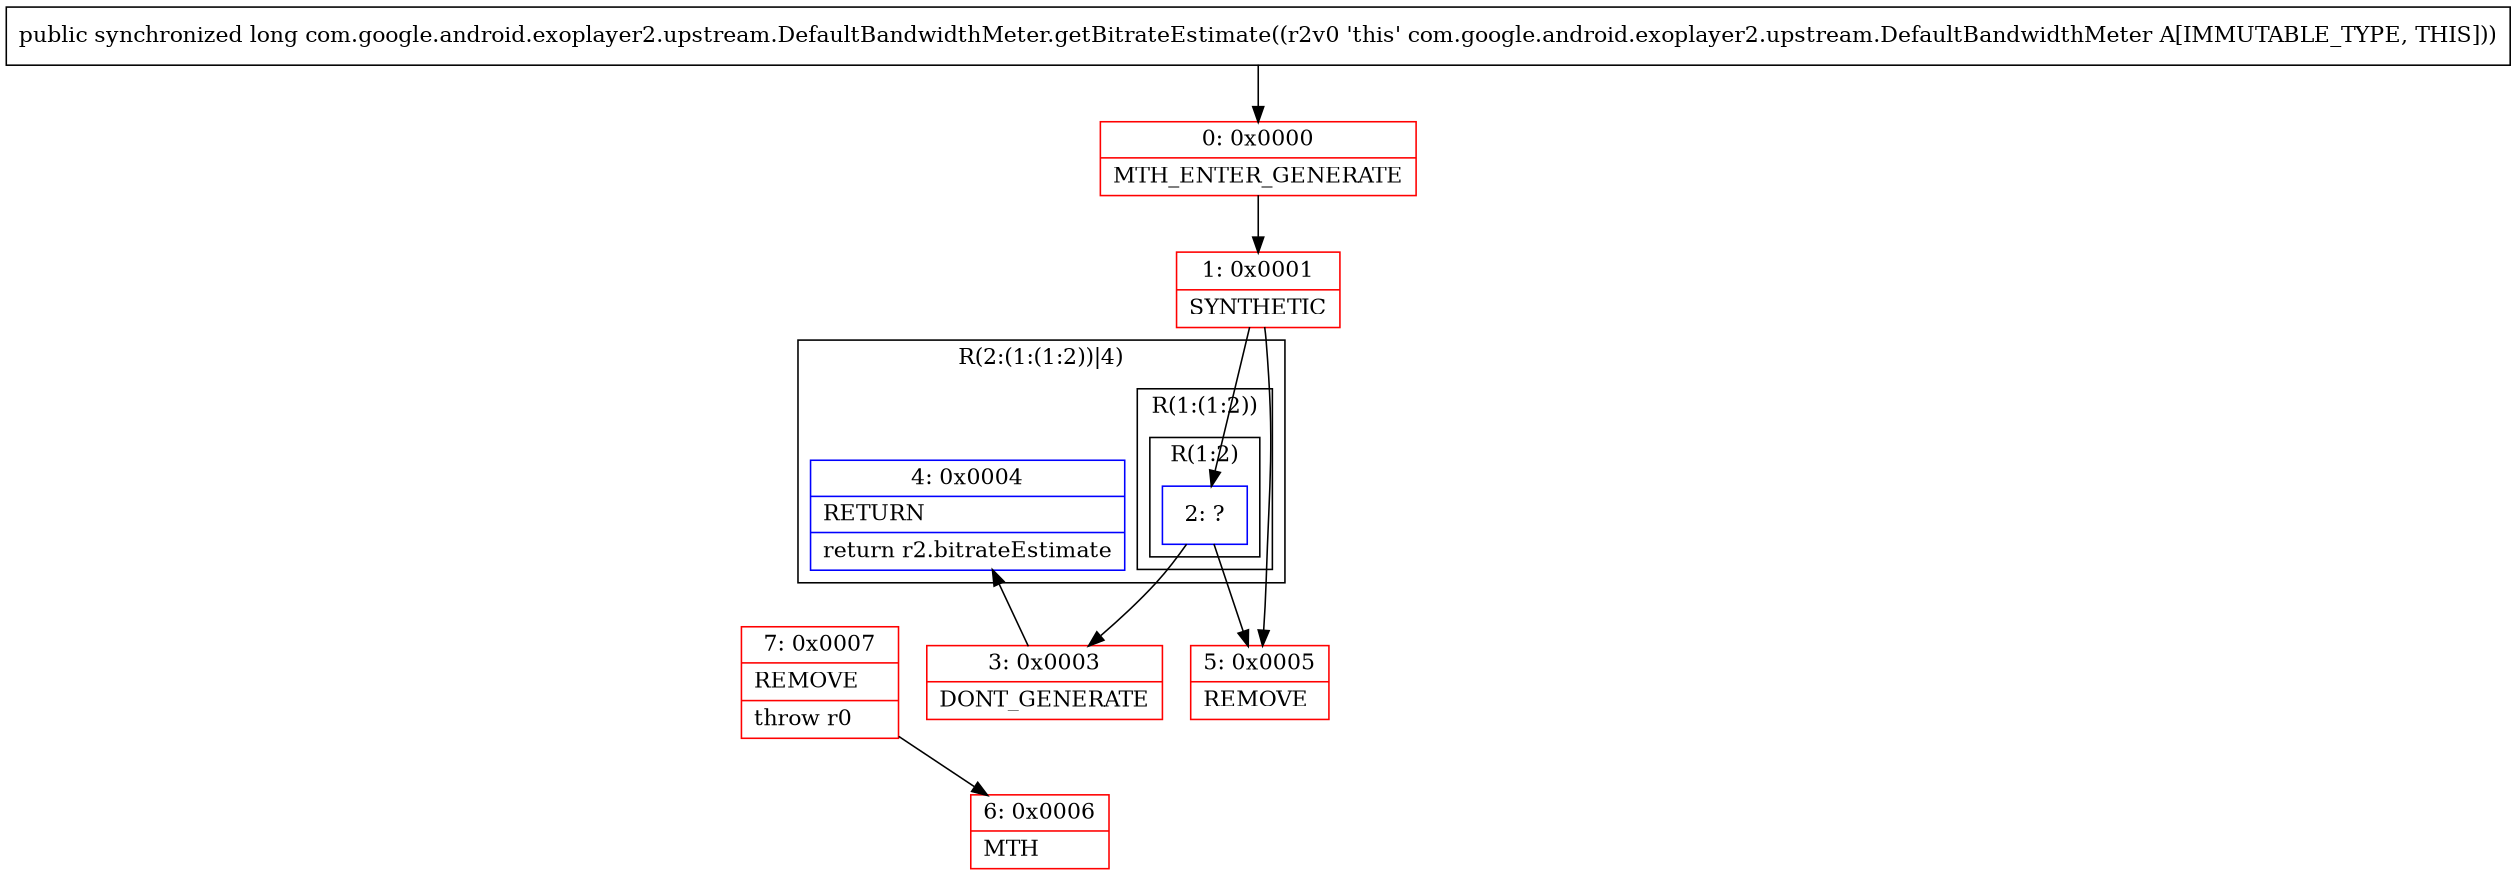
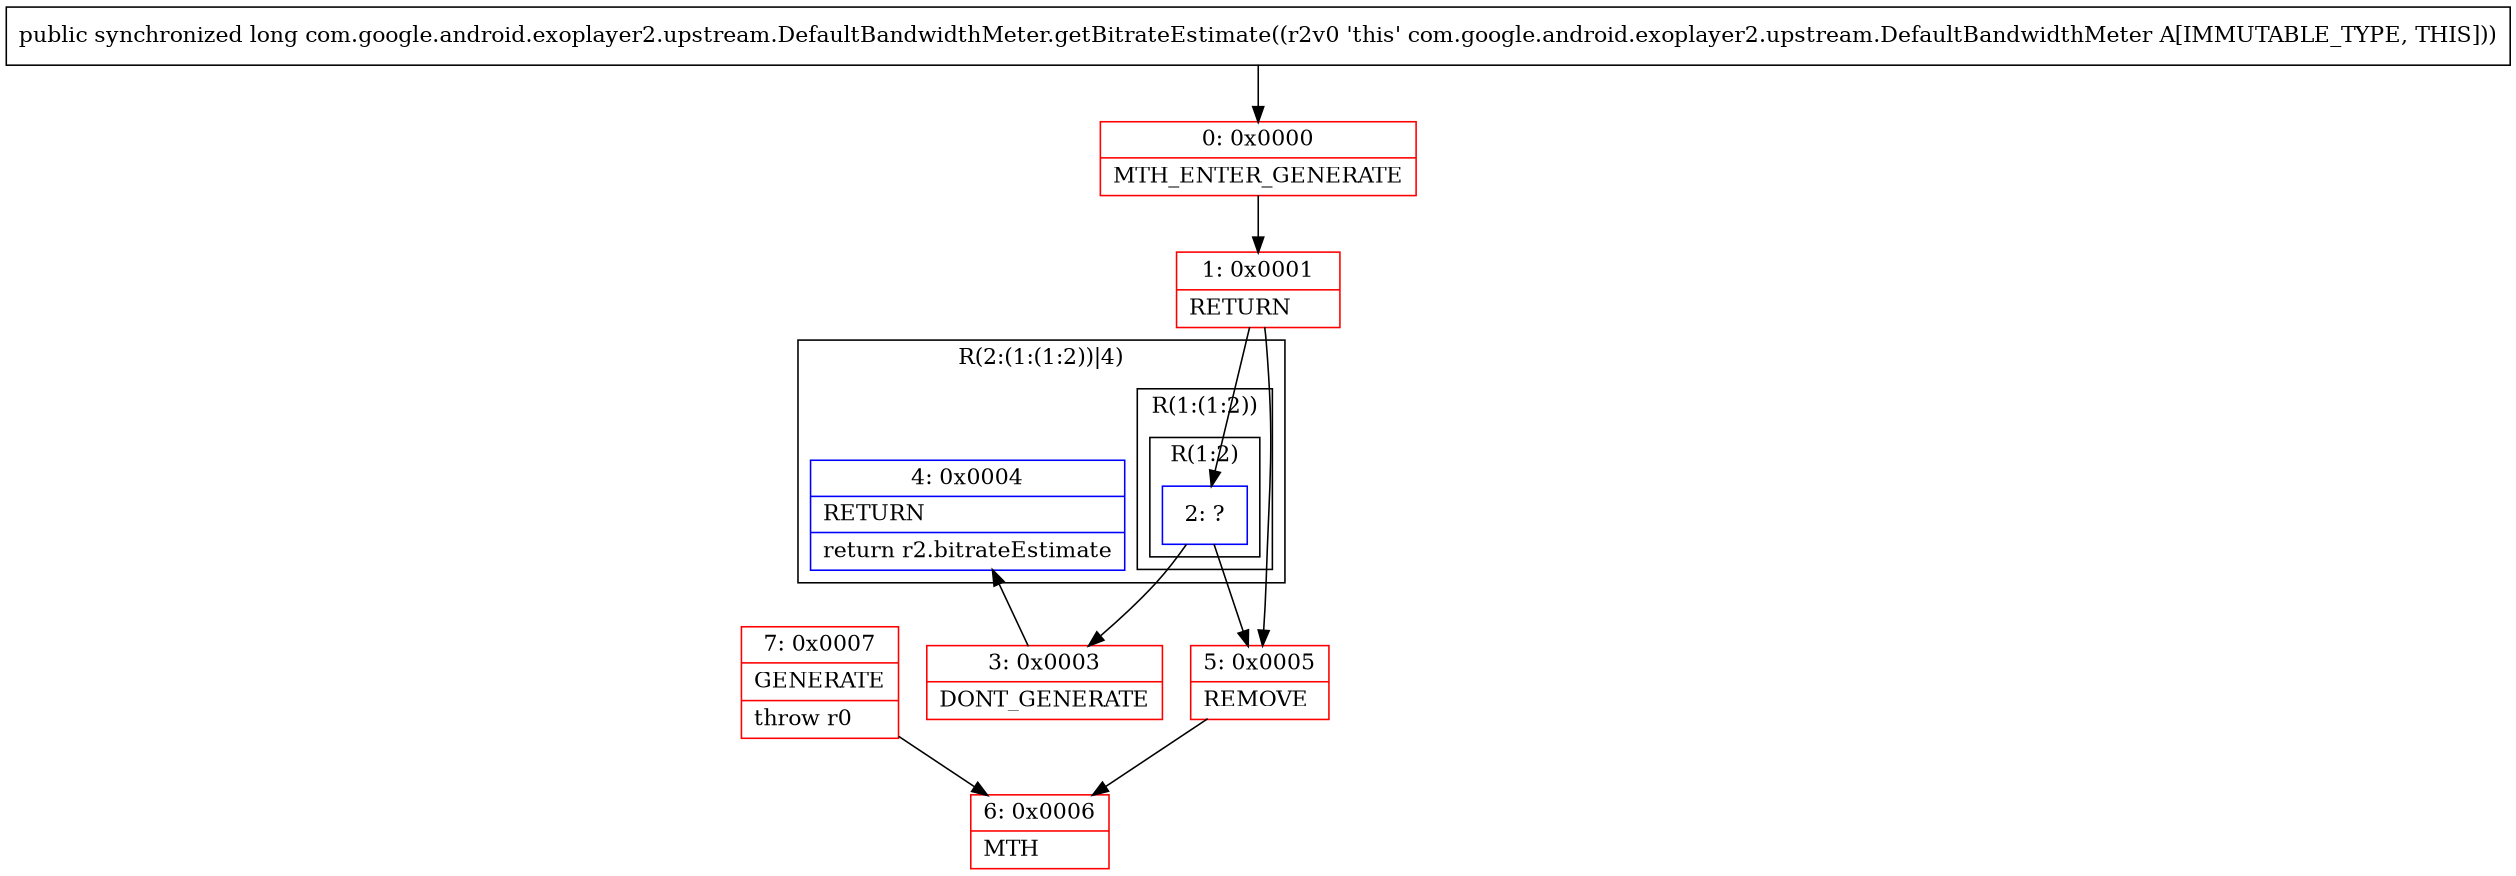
(1258, 308) -> (1240, 308)
(807, 681) -> (820, 681)
none -> (1157, 753)
